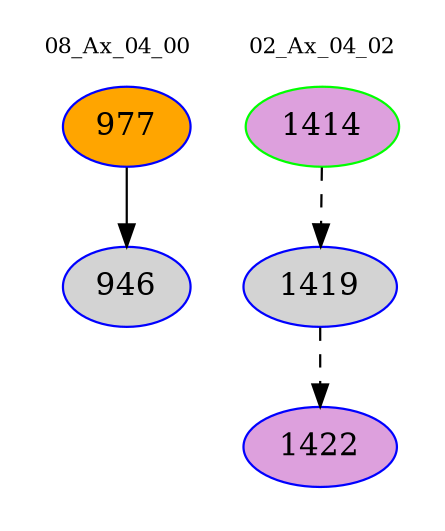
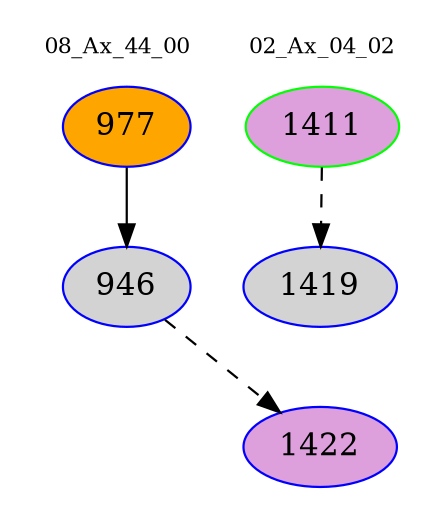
(118, 48) -> (118, 48)
(322, 127) -> (322, 127)
(320, 356) -> (214, 359)
